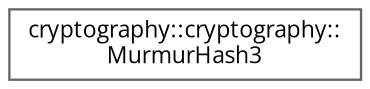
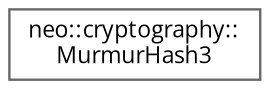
(185, 45) -> (135, 45)
